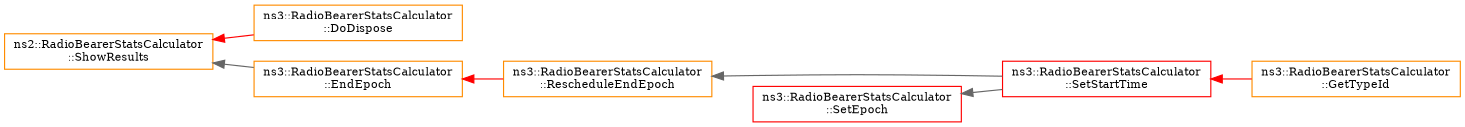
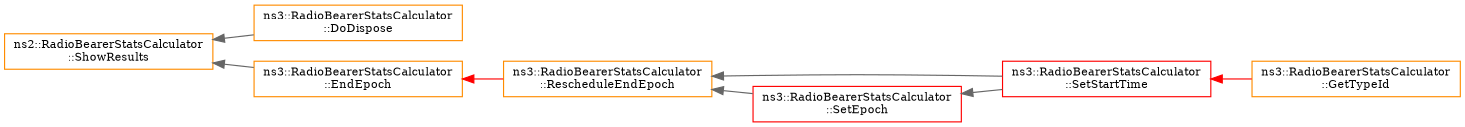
(239, 37) -> (239, 37)
none -> (738, 92)
